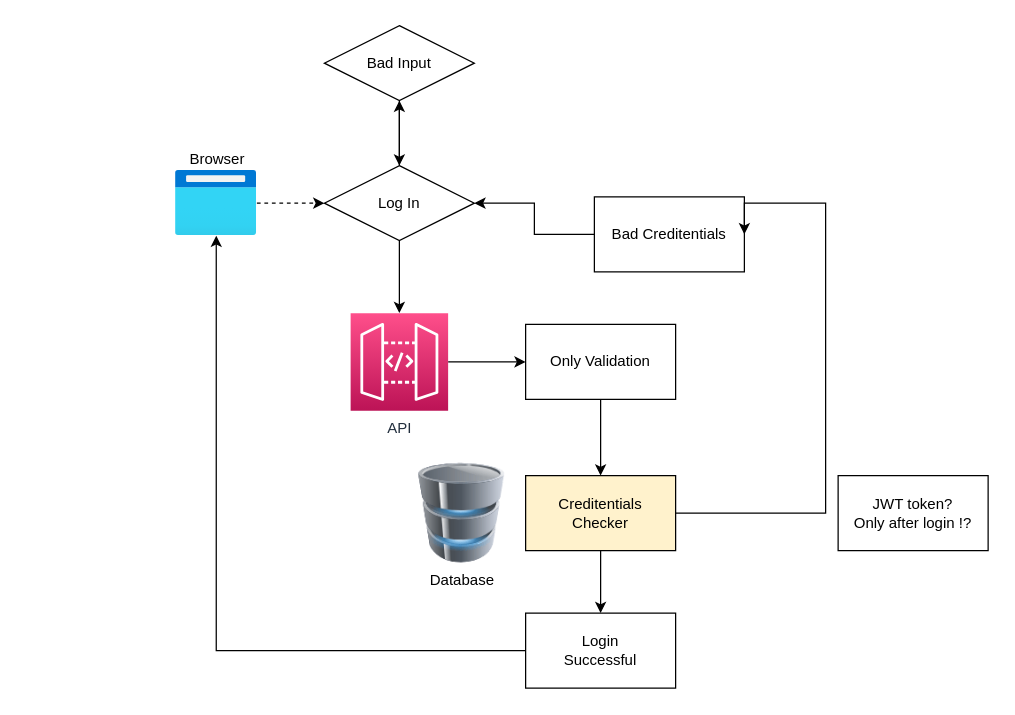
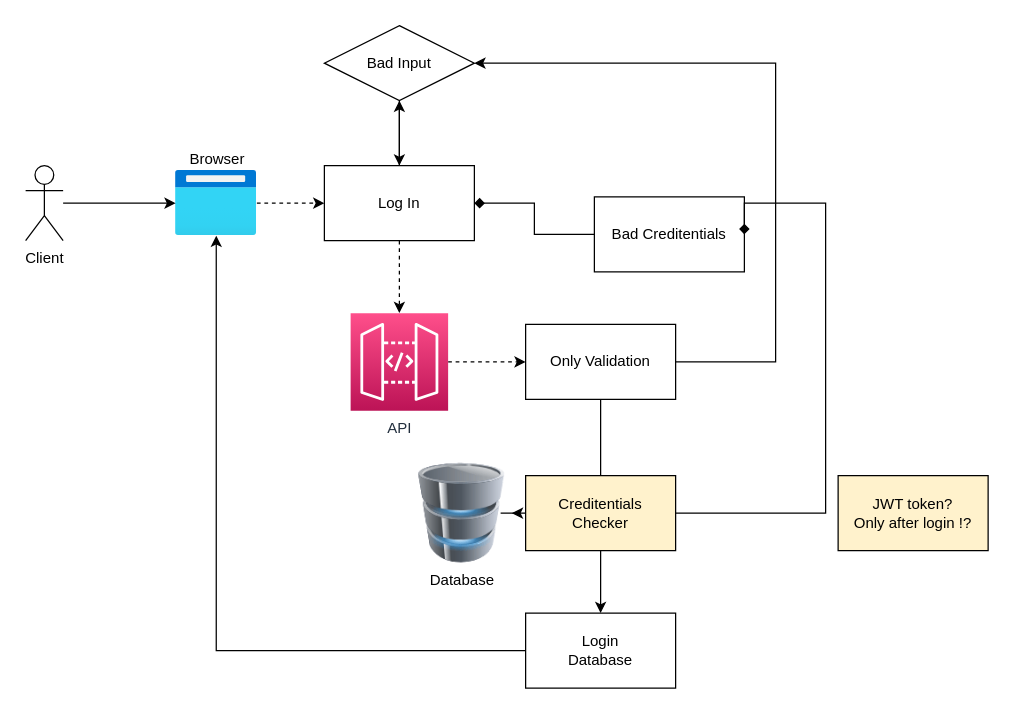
none -> (776, 116)
none -> (44, 203)
none -> (115, 203)
(399, 203) -> (399, 203)
(484, 203) -> (485, 203)
(744, 224) -> (744, 224)
(399, 271) -> (399, 271)
(483, 362) -> (483, 362)
(601, 465) -> (601, 468)
none -> (501, 513)
(913, 513) -> (913, 513)
(601, 651) -> (601, 651)
